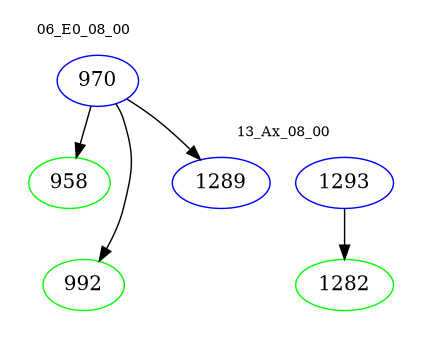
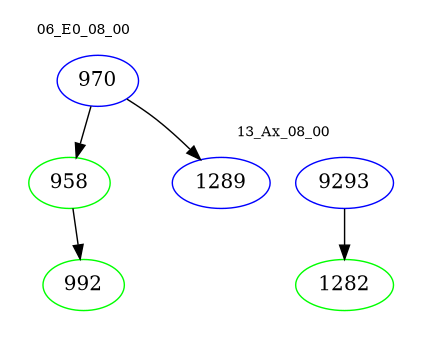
(130, 177) -> (76, 227)
(345, 183) -> (345, 183)
